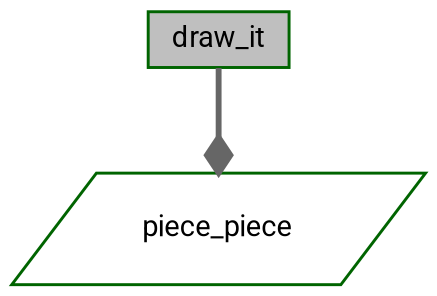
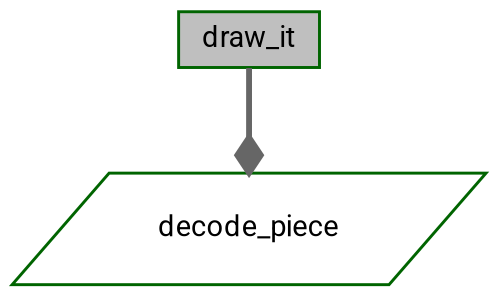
(219, 229) -> (249, 229)
